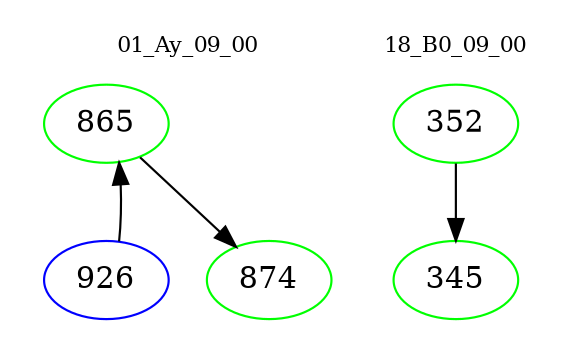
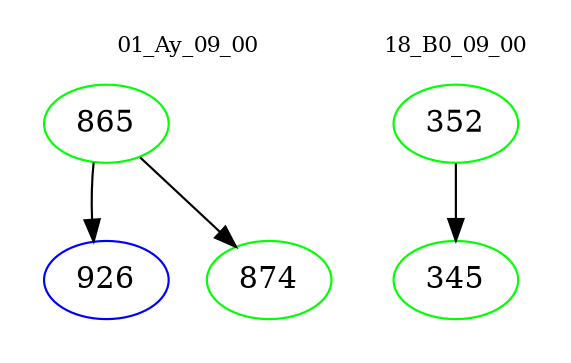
(121, 213) -> (92, 191)
